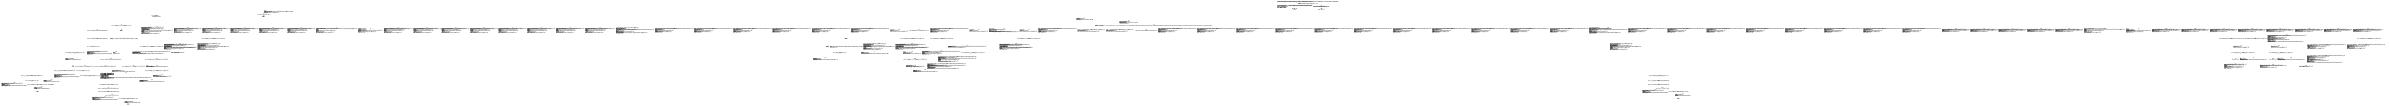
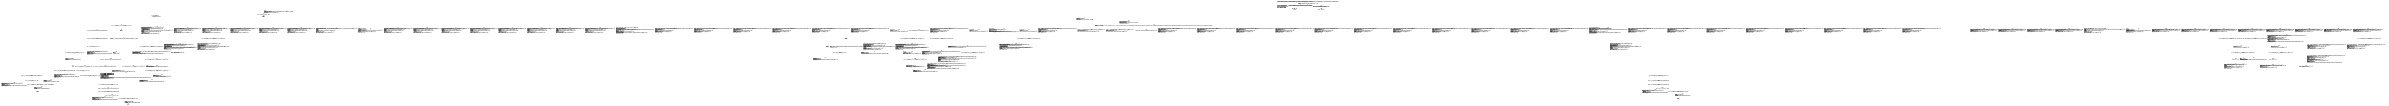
(1956, 30) -> none
(2291, 59) -> none
